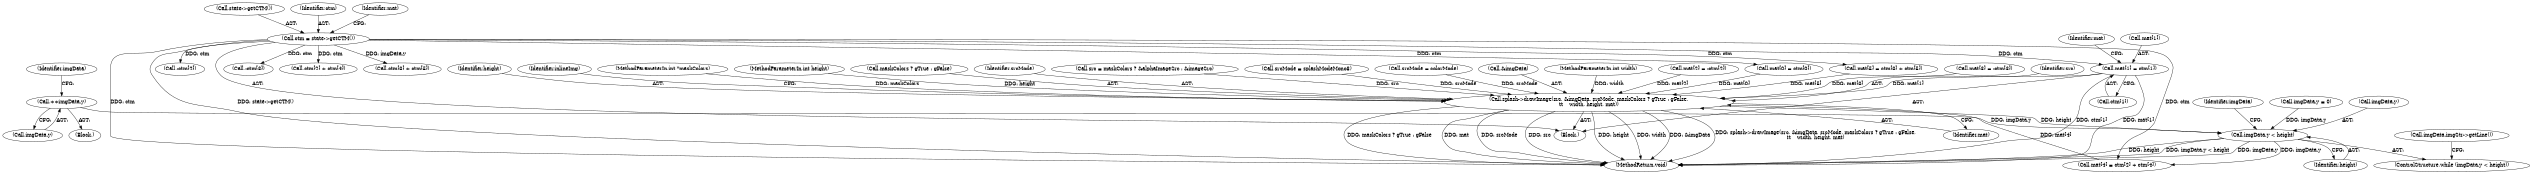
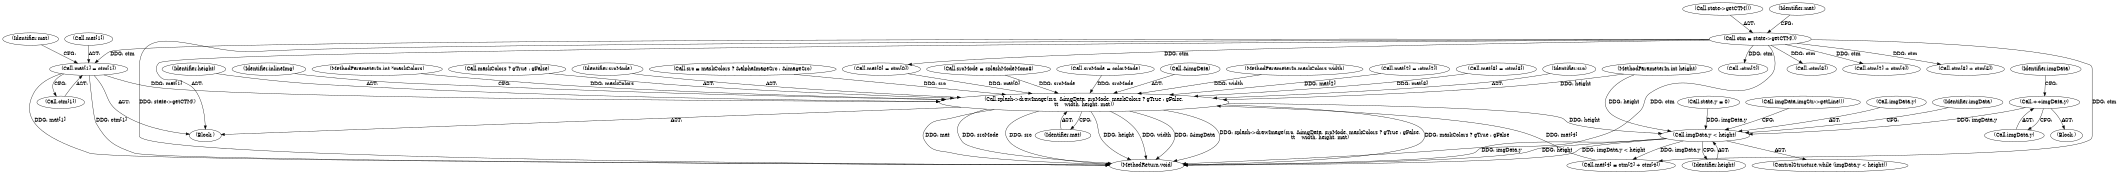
(318, 9) -> none
(386, 54) -> (1905, 54)
(1598, 69) -> (1295, 69)
(1884, 69) -> none
(2306, 102) -> (1709, 102)
none -> (1613, 115)
(2452, 149) -> (1759, 119)
